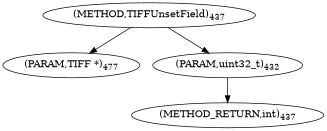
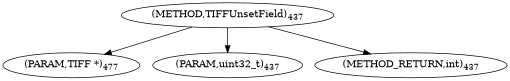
(272, 64) -> (272, 64)
(228, 87) -> (316, 39)
